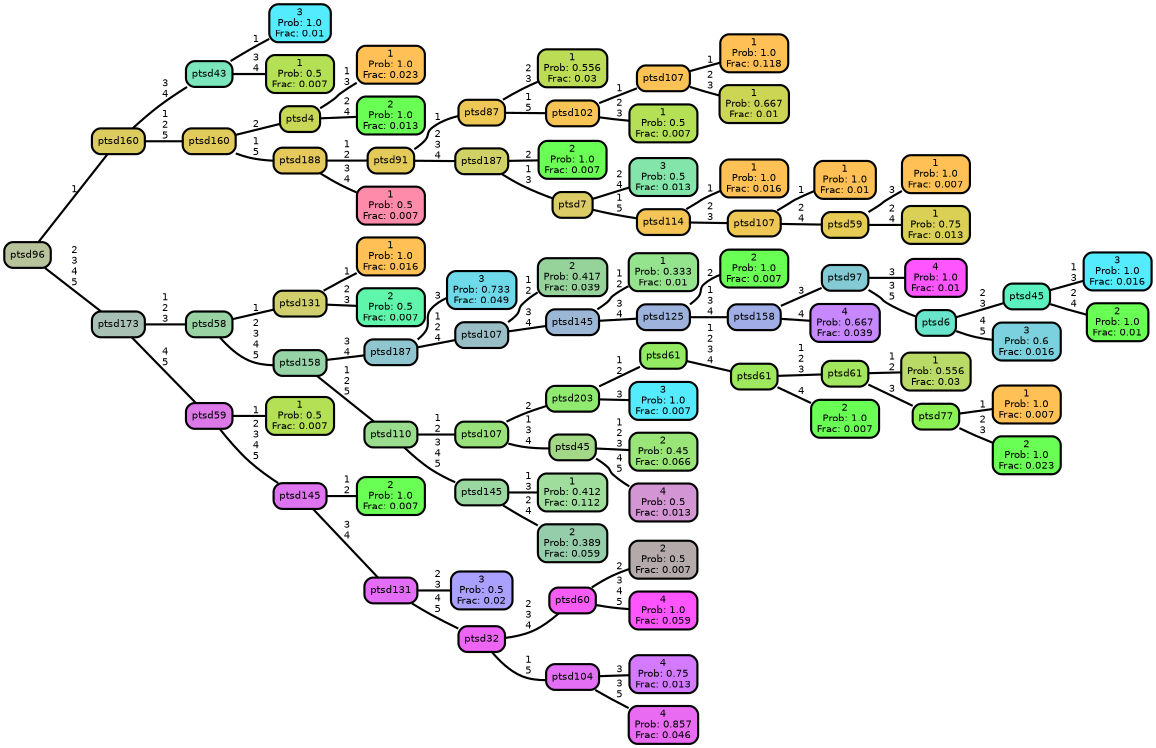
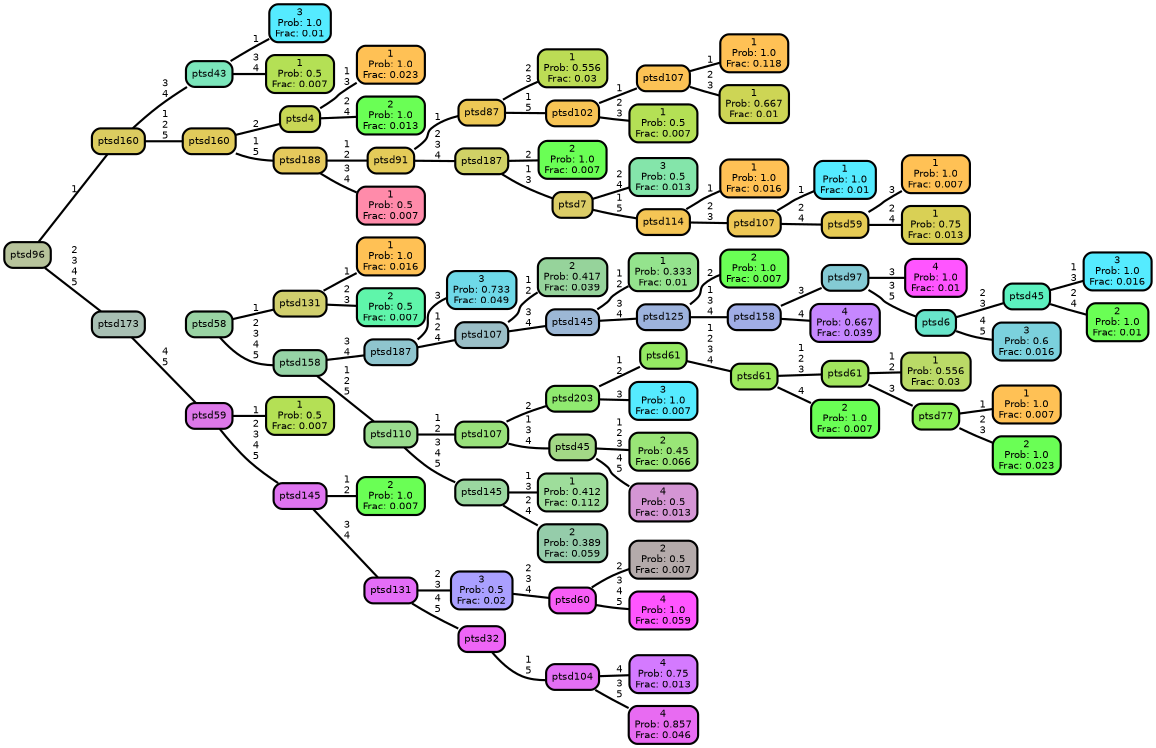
(845, 180) -> (845, 180)
(165, 324) -> none
(534, 630) -> (531, 596)
(618, 670) -> (618, 670)
